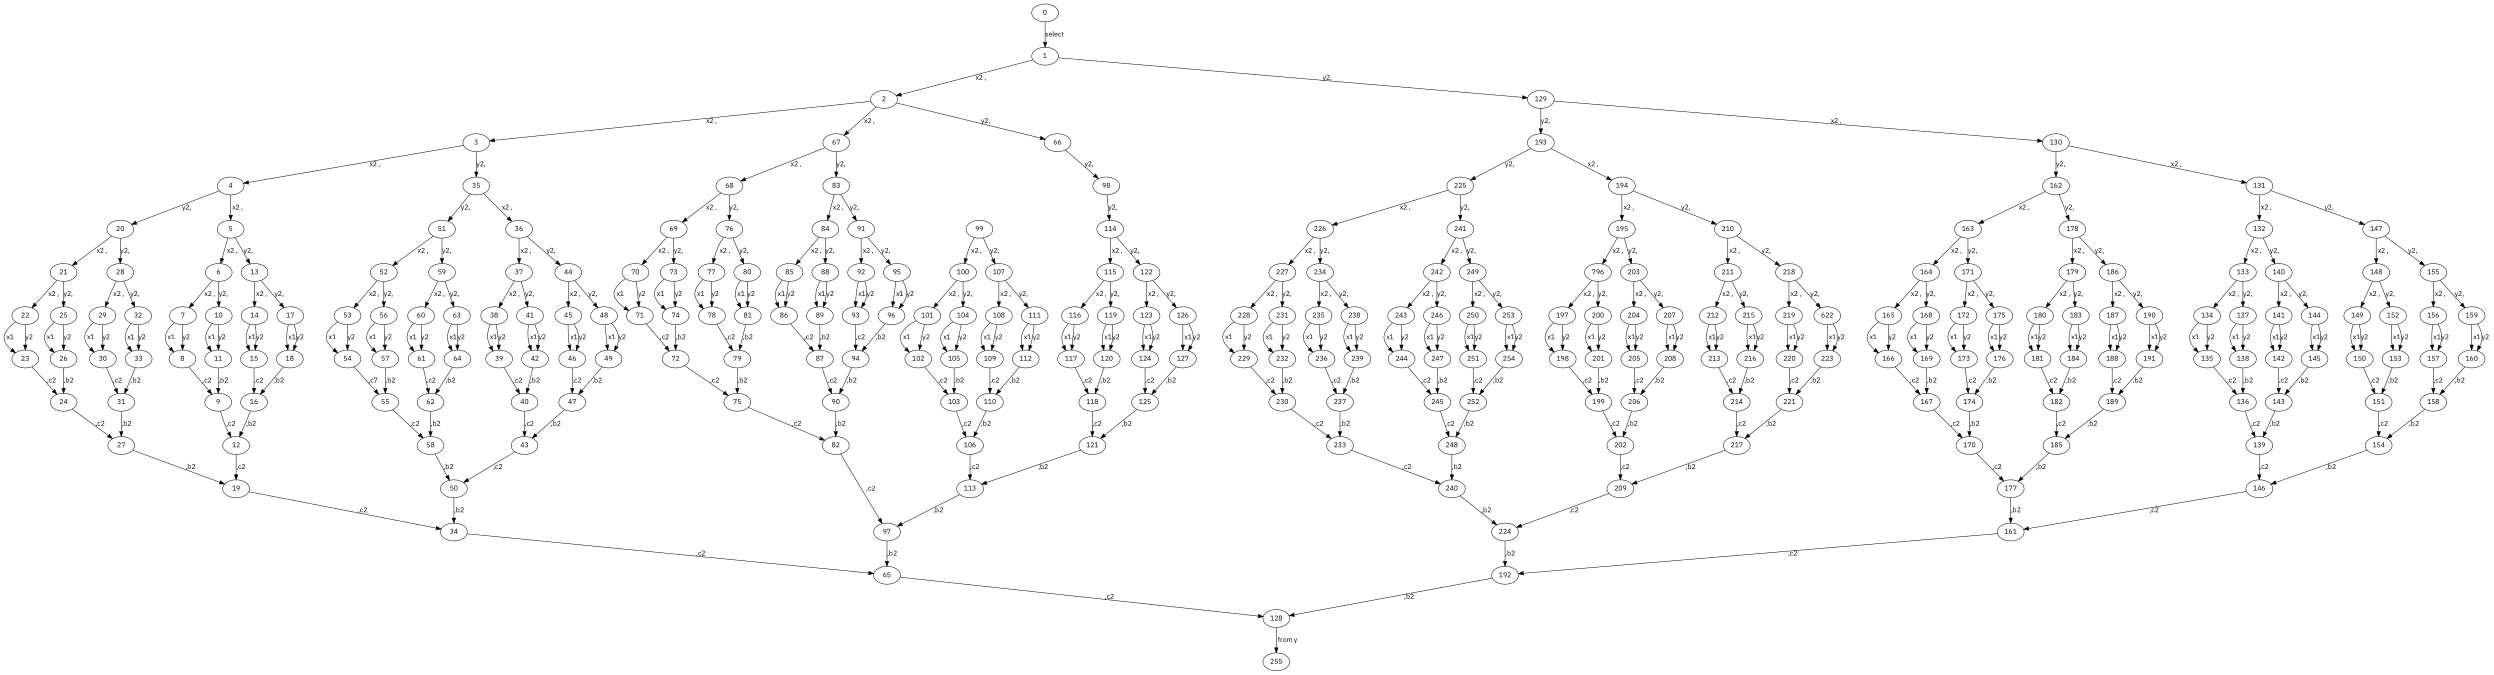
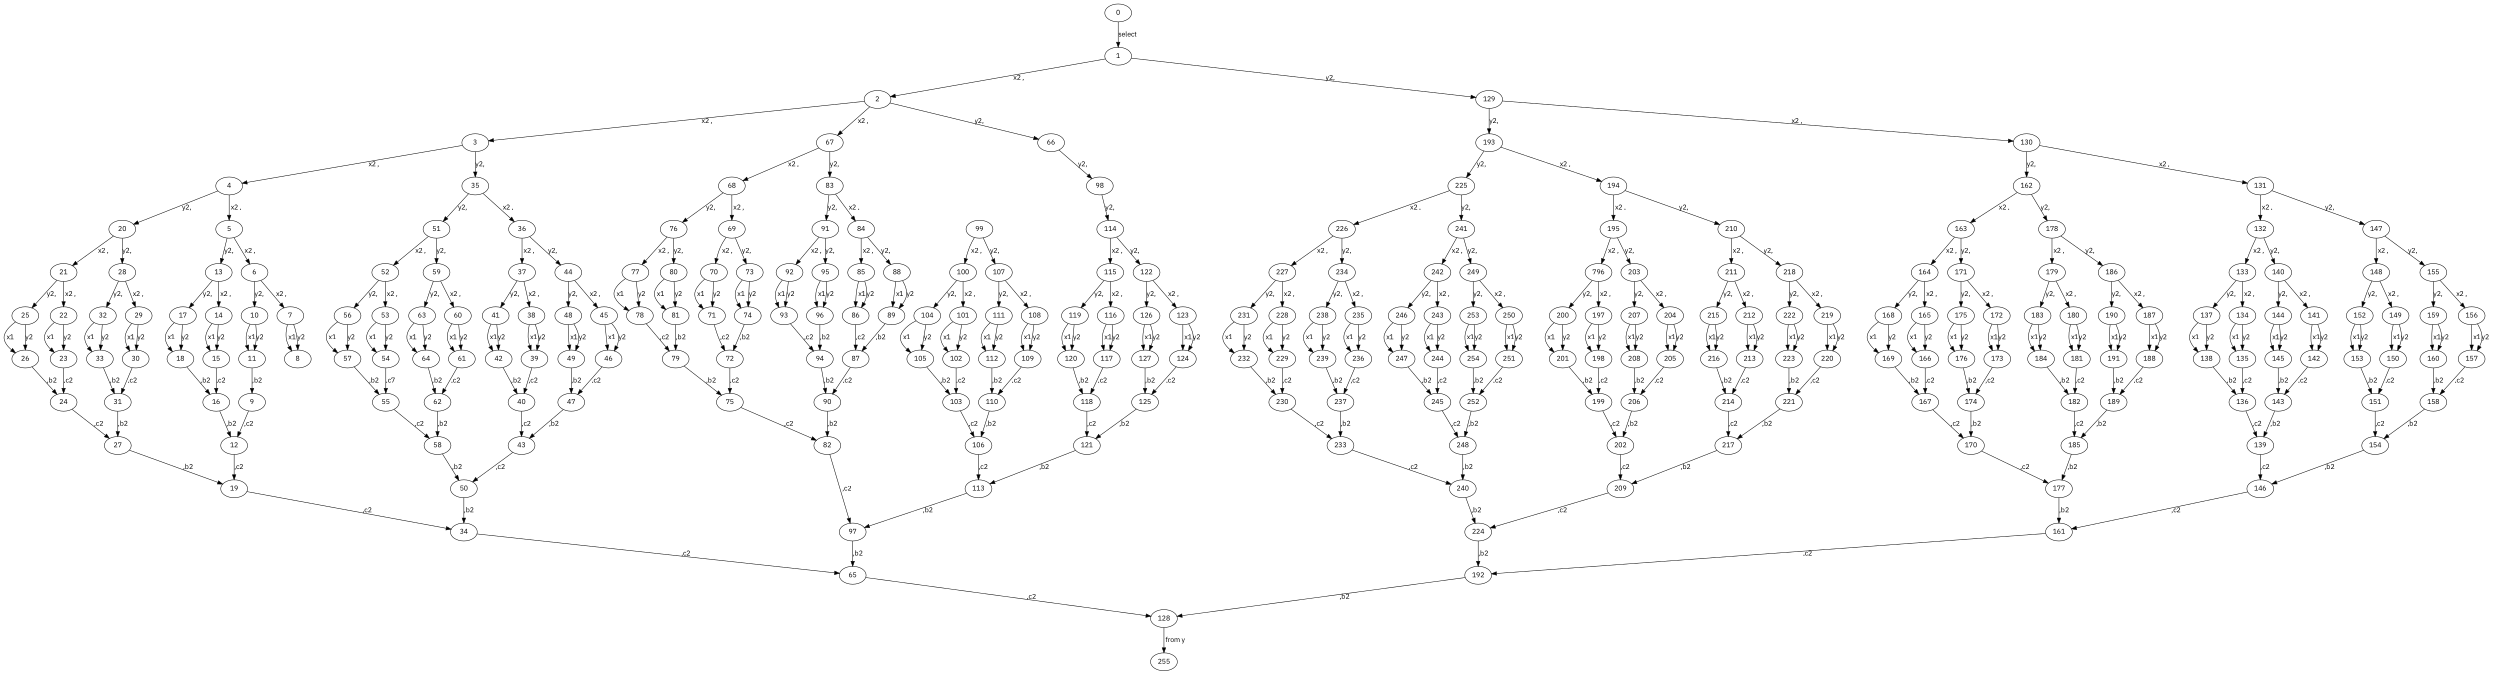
(1827, 316) -> (1789, 316)
(199, 379) -> none
